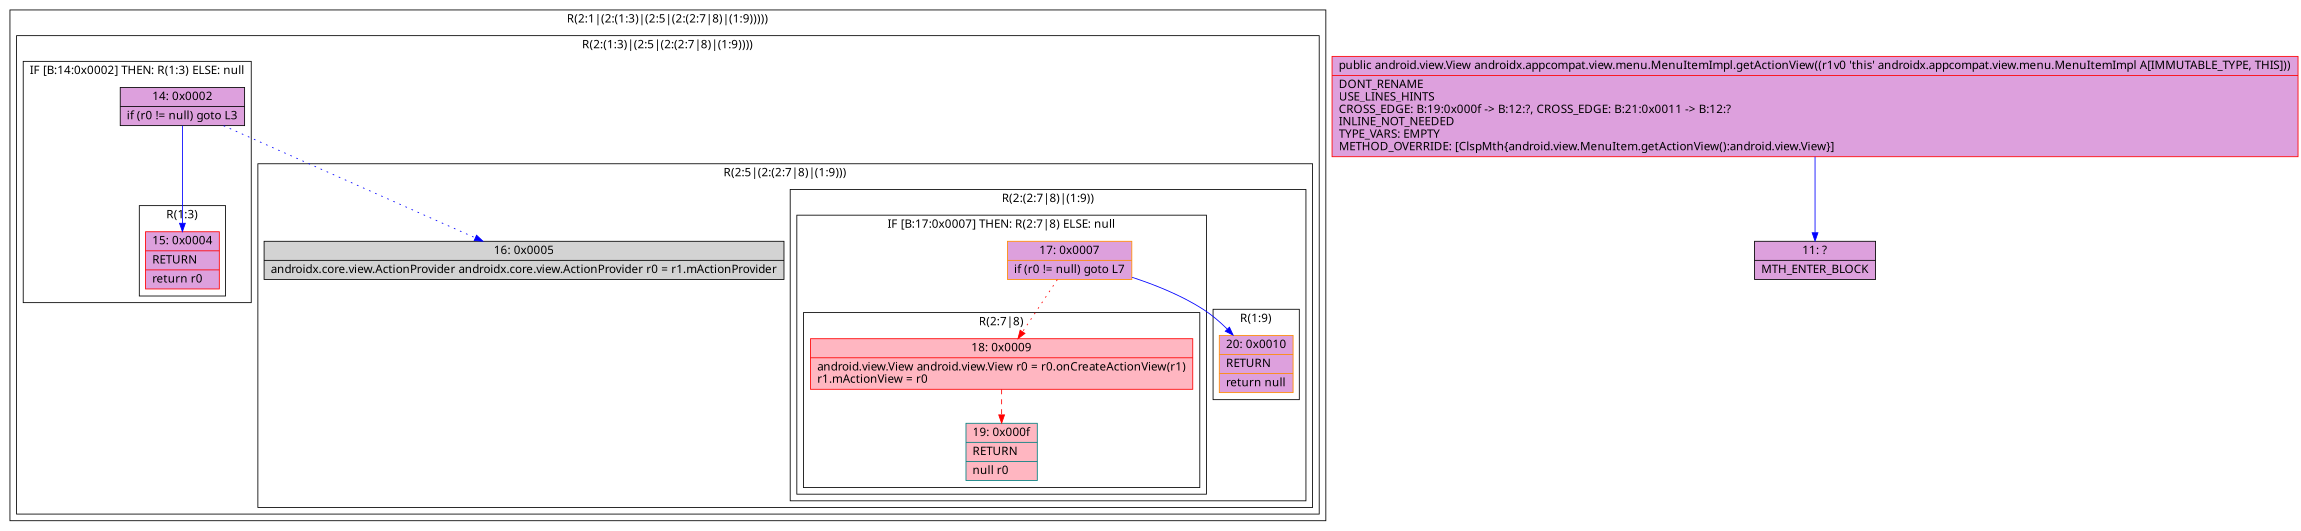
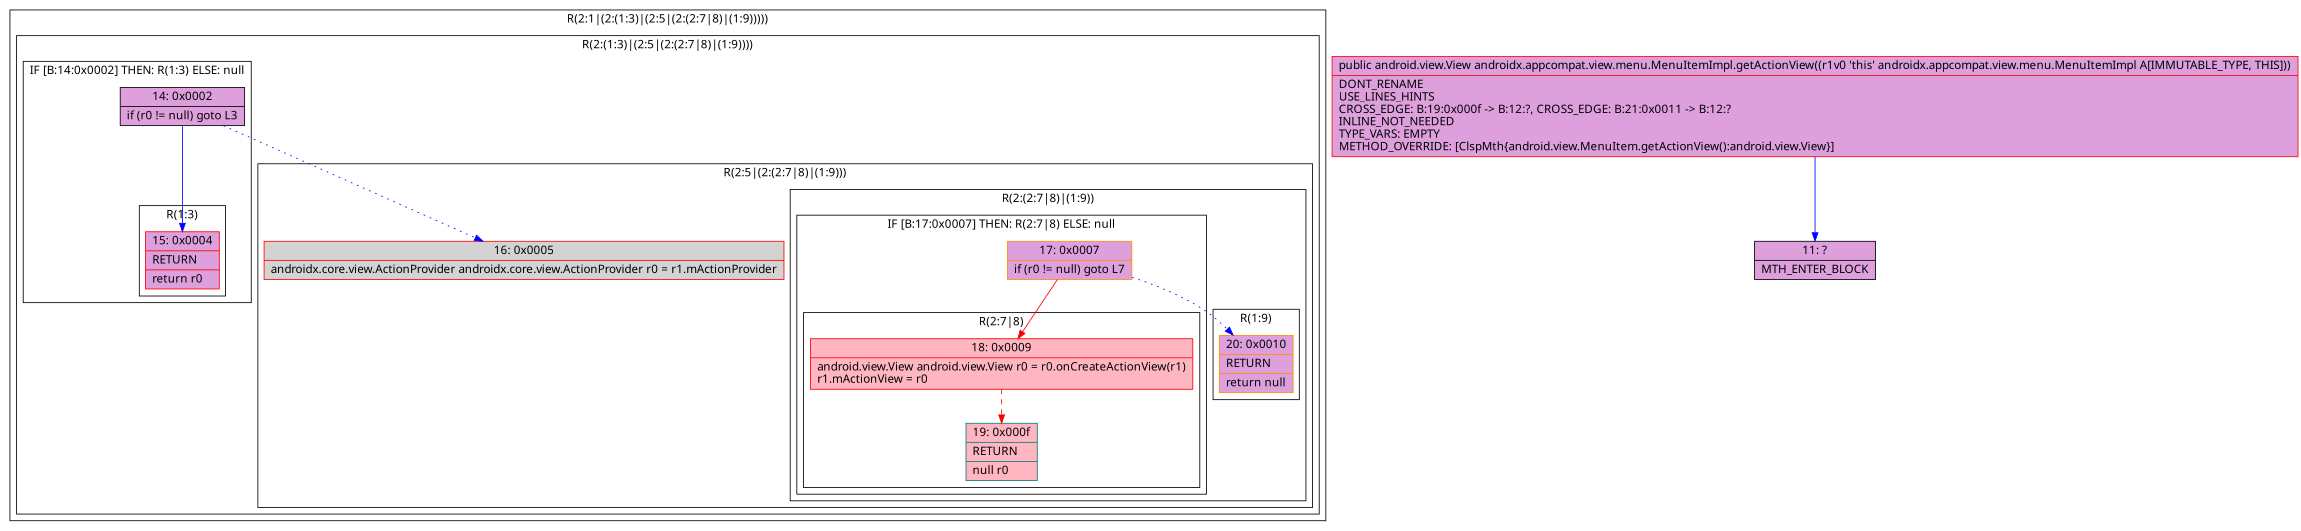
(524, 260) -> (524, 260)
(1183, 298) -> (1183, 298)
(1040, 306) -> (1040, 306)
